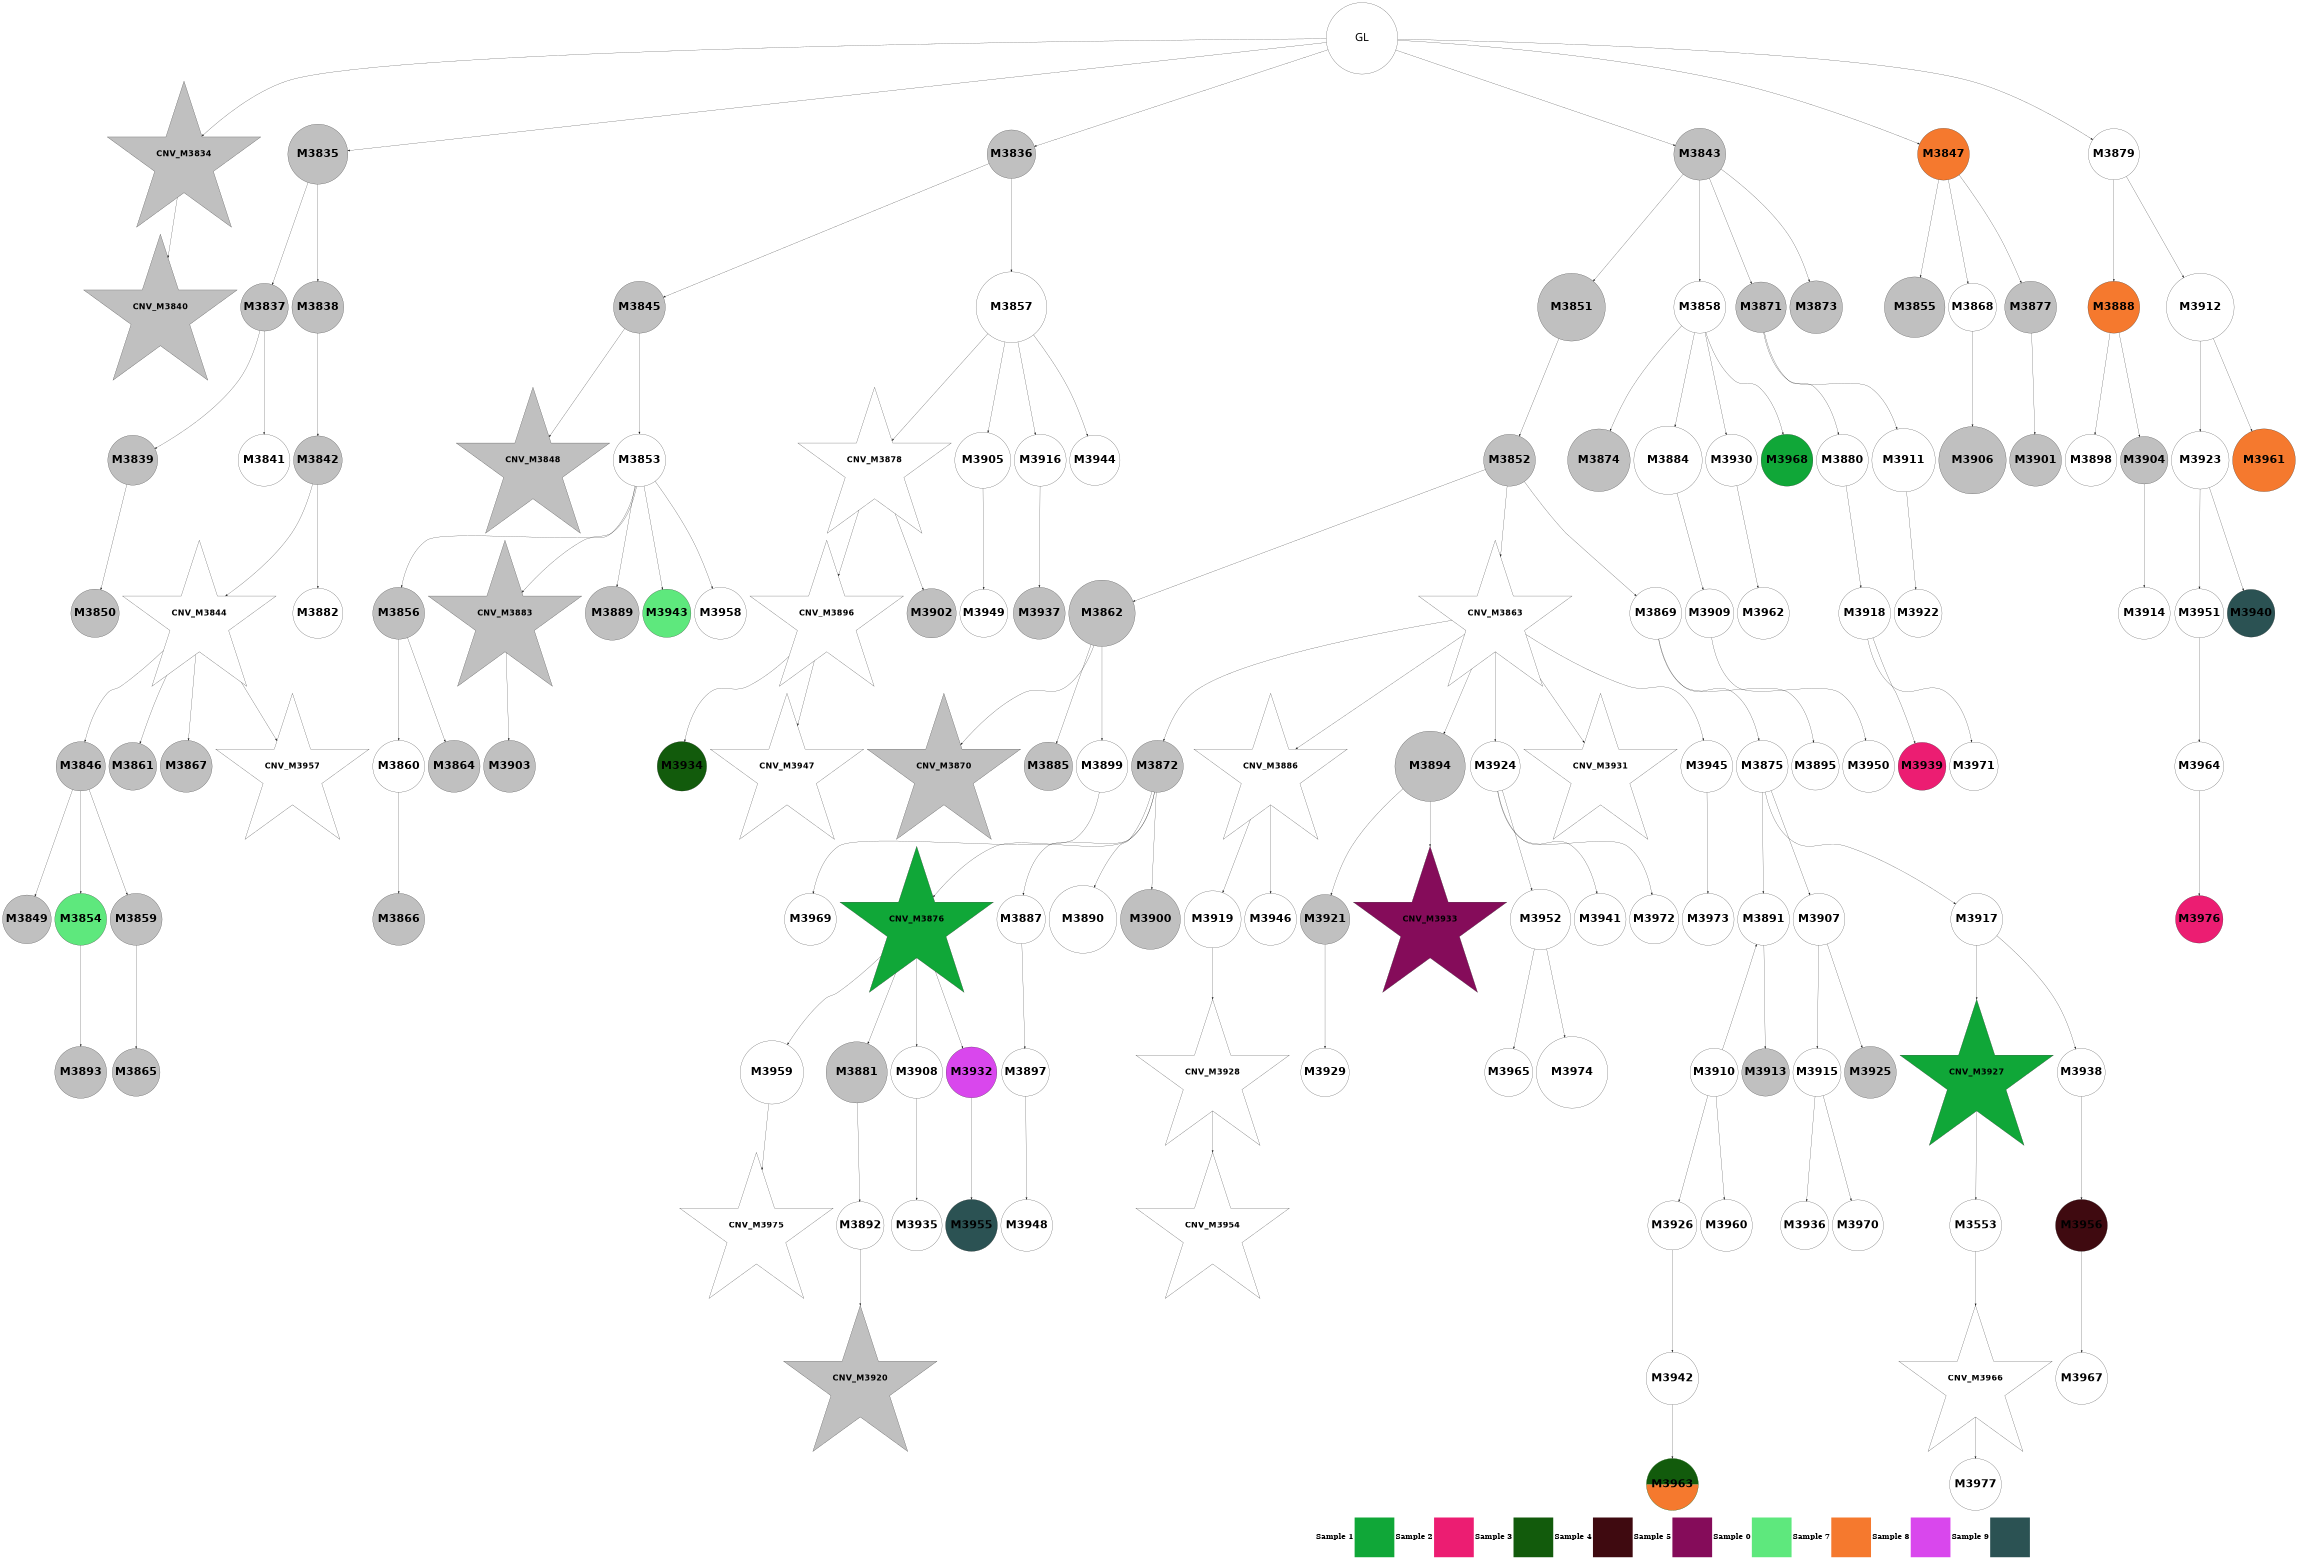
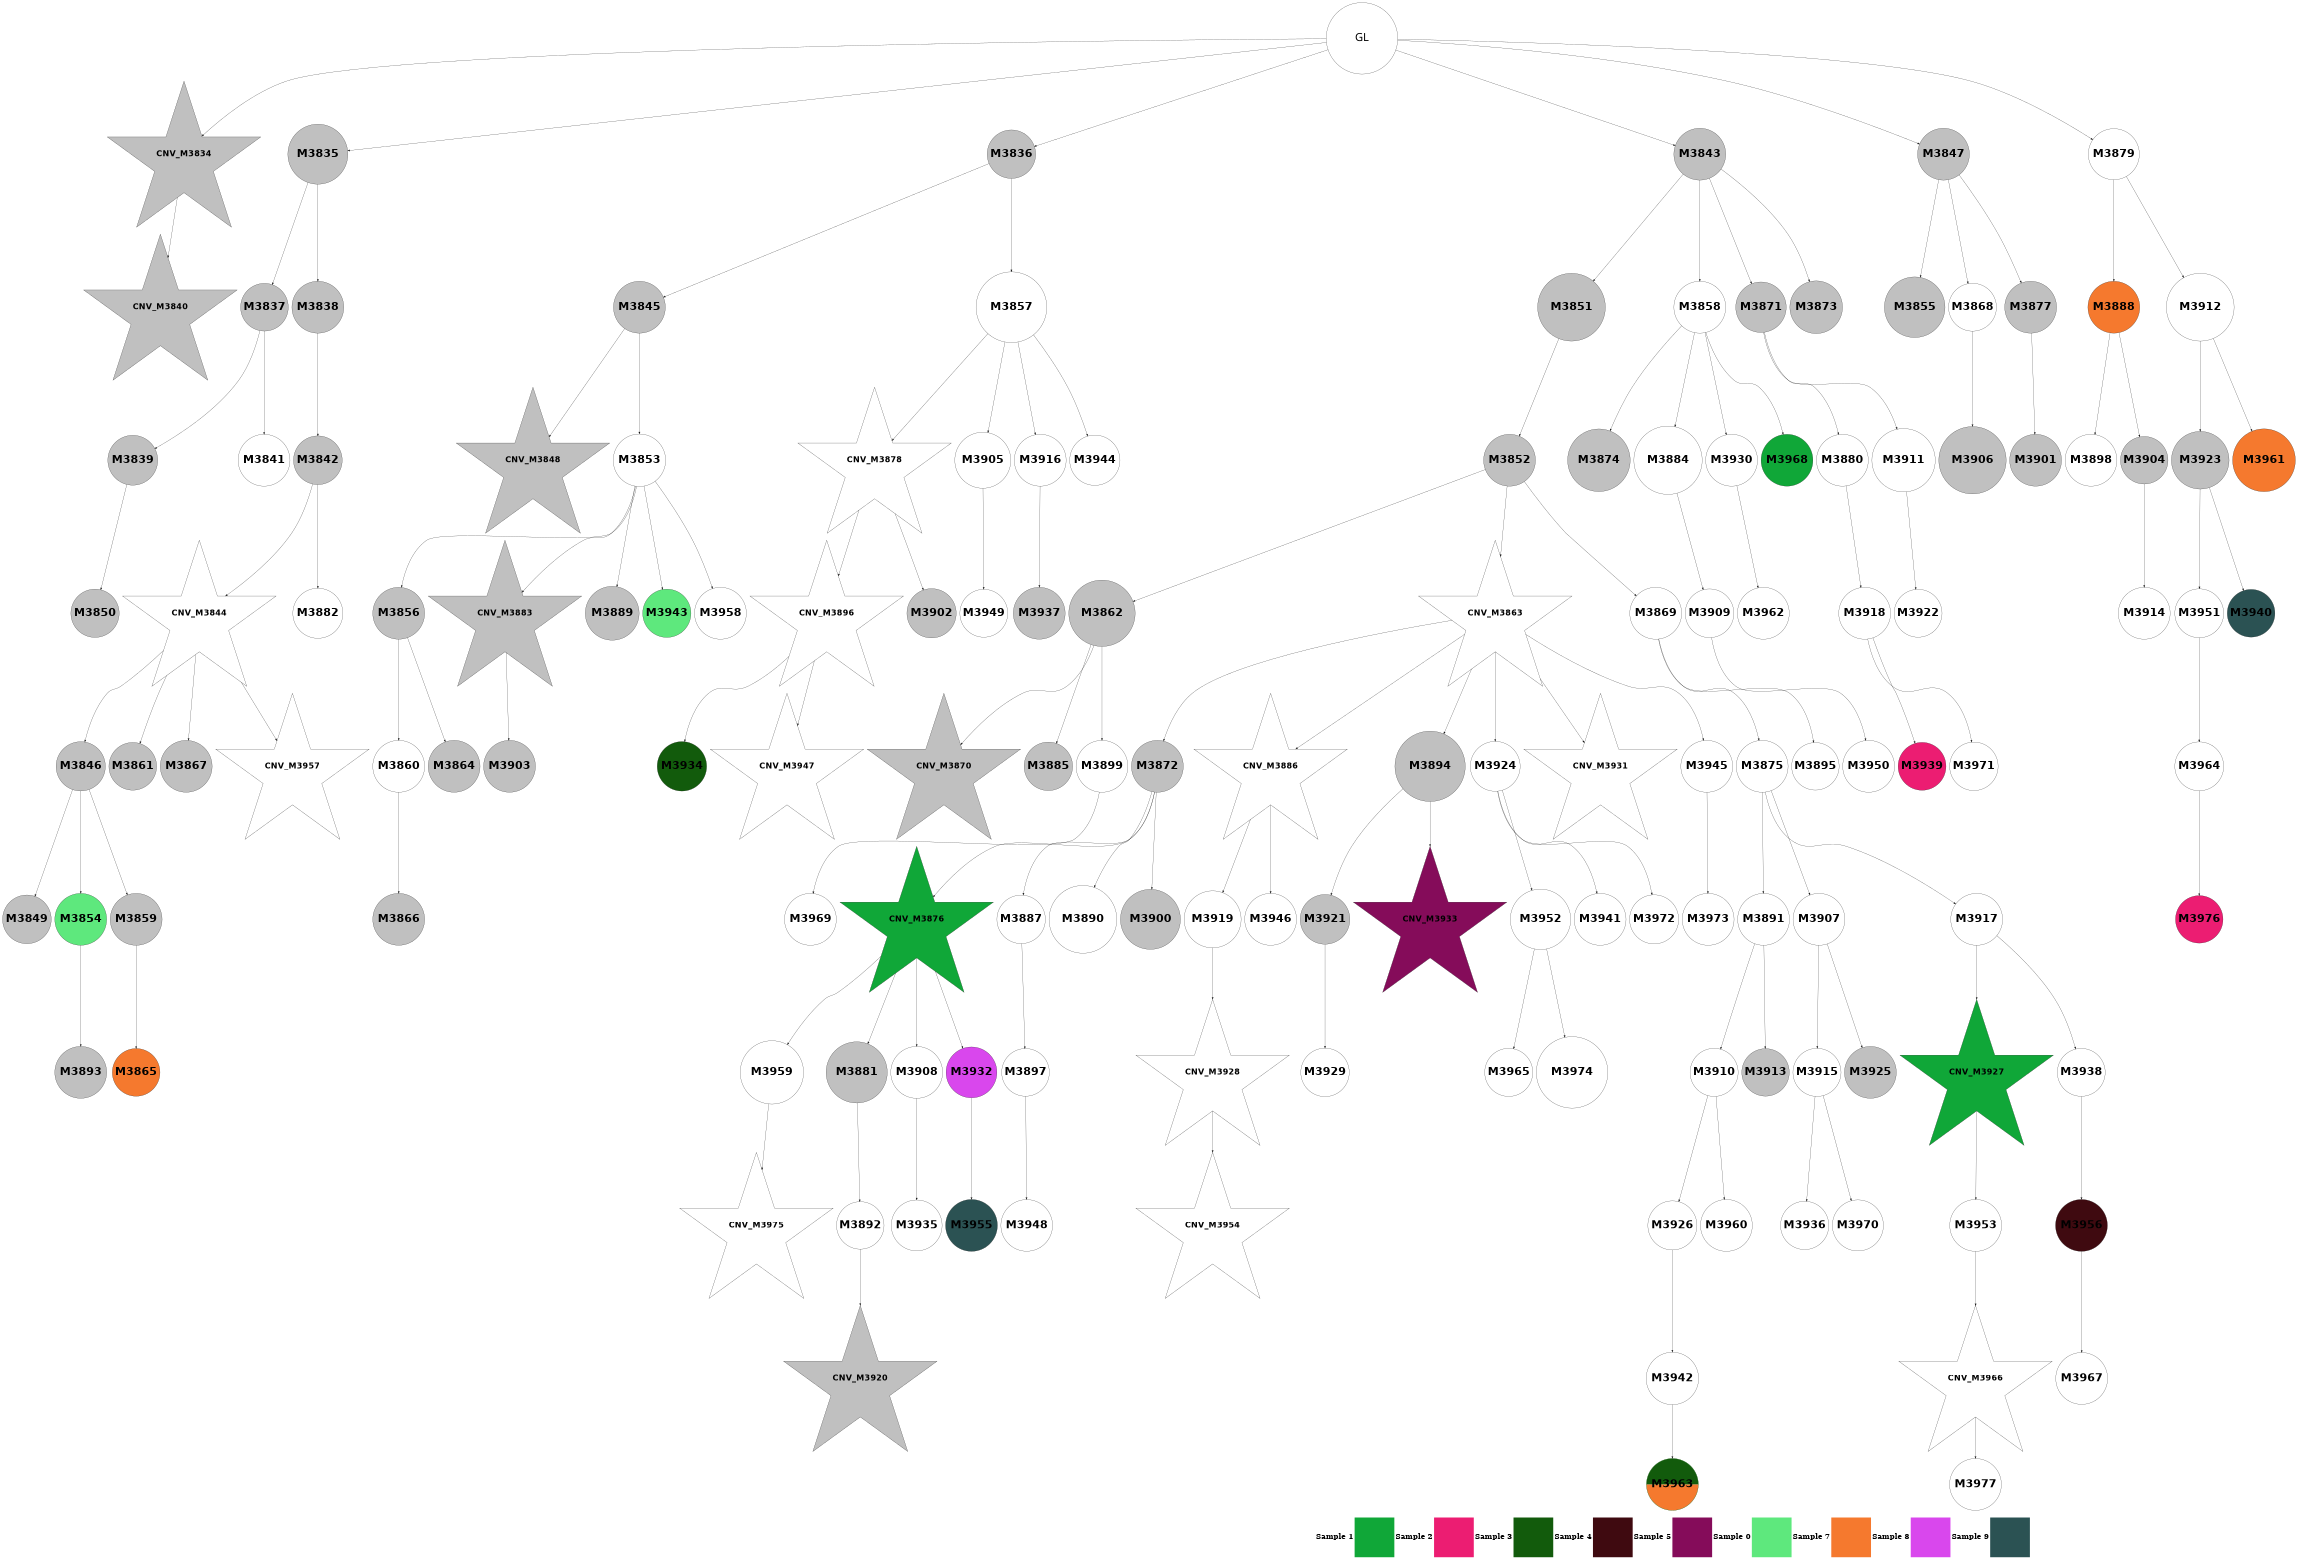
(1944, 154) -> (1944, 154)
(2200, 460) -> (2200, 460)
(1739, 998) -> (1738, 995)
(136, 1072) -> (136, 1072)
(1976, 1225) -> (1976, 1225)
